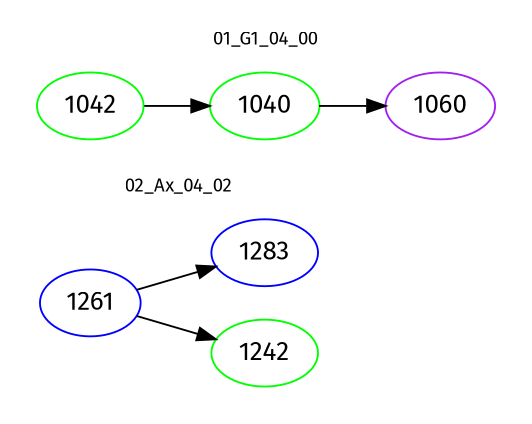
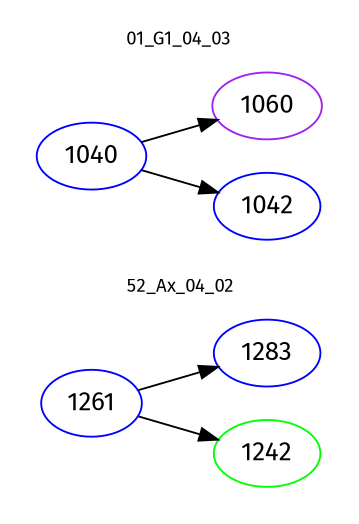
(266, 40) -> (179, 40)
(90, 106) -> (267, 206)
(168, 106) -> (171, 179)
(265, 106) -> (92, 156)
(179, 187) -> (181, 287)
